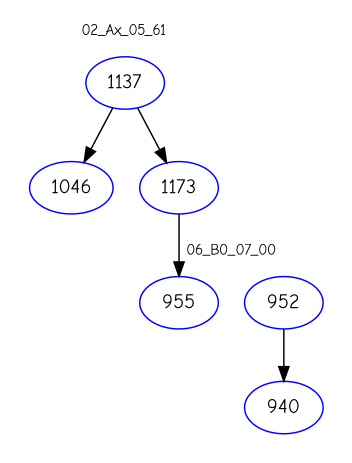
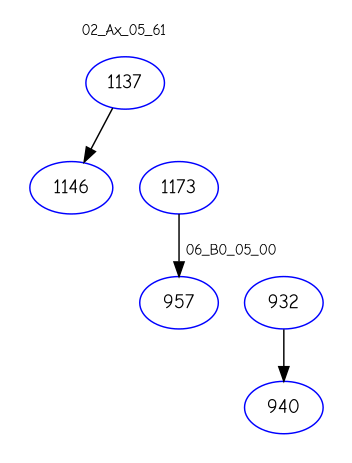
(149, 129) -> none
(71, 188) -> (71, 188)
(231, 251) -> (231, 251)
(179, 303) -> (179, 303)
(284, 303) -> (284, 303)
